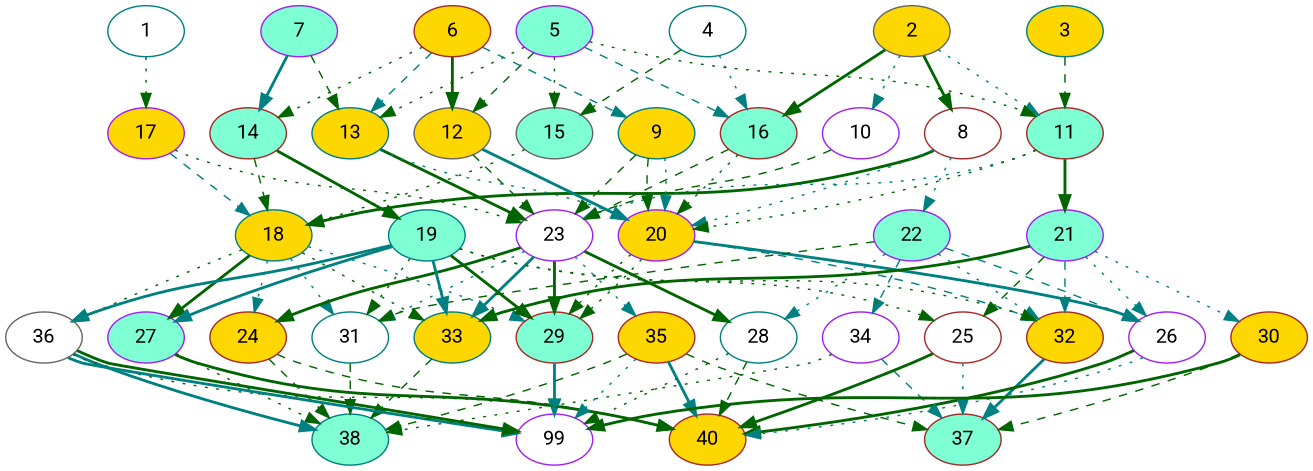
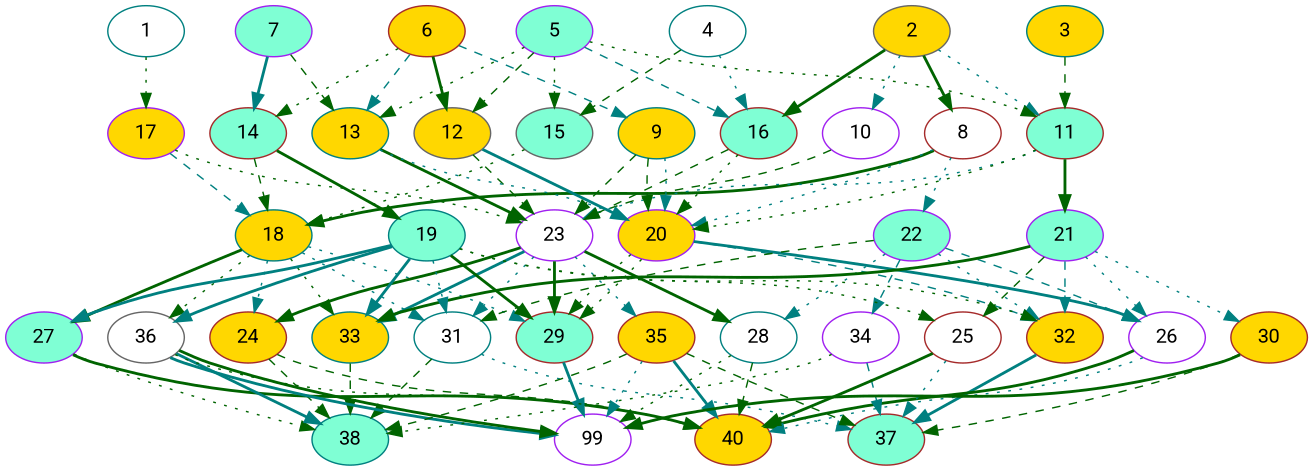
(393, 281) -> (438, 280)
none -> (613, 389)
